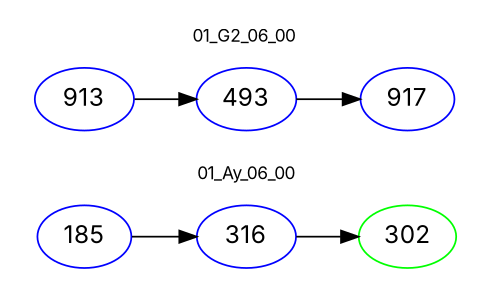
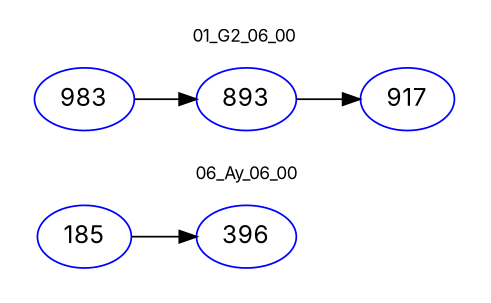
(84, 99) -> (84, 99)
(246, 99) -> (246, 99)
(247, 175) -> (247, 175)
(246, 237) -> (246, 237)
(407, 237) -> none
